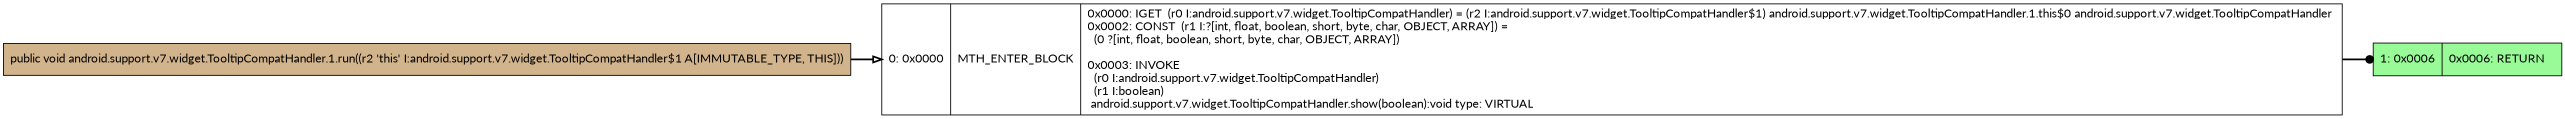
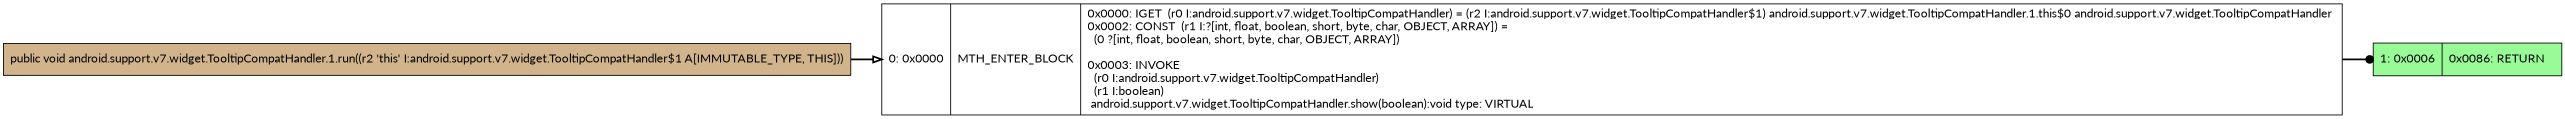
(2502, 59) -> (2502, 59)
